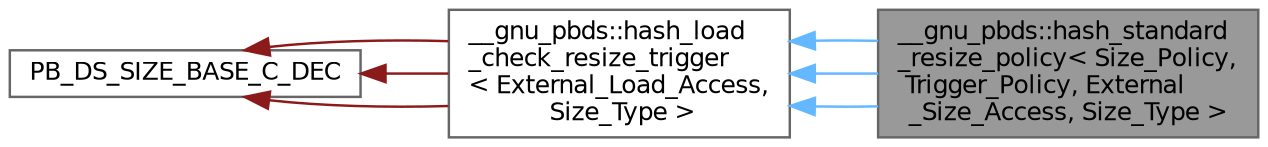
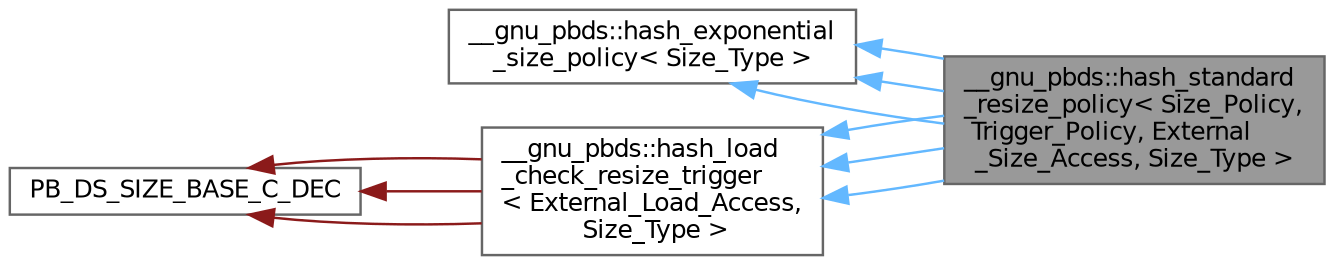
none -> (652, 47)
